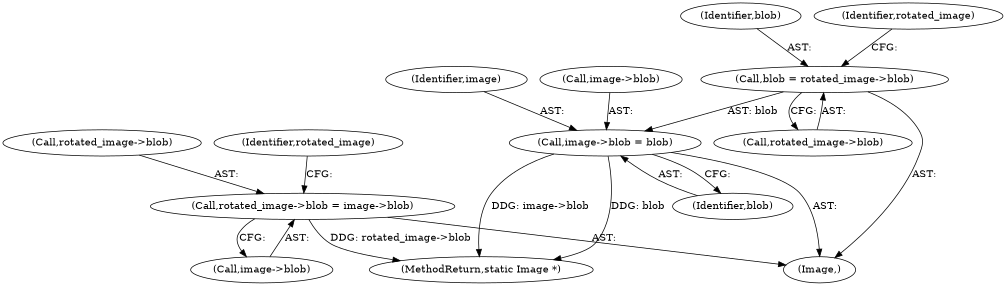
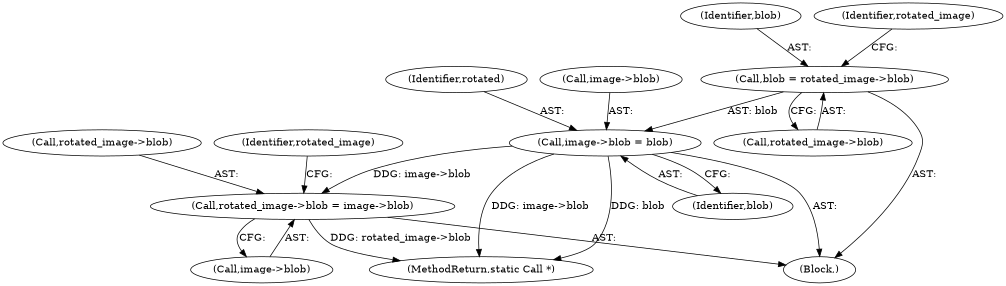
(456, 79) -> (456, 79)
none -> (418, 158)
(481, 270) -> (481, 270)
(820, 270) -> (820, 270)
